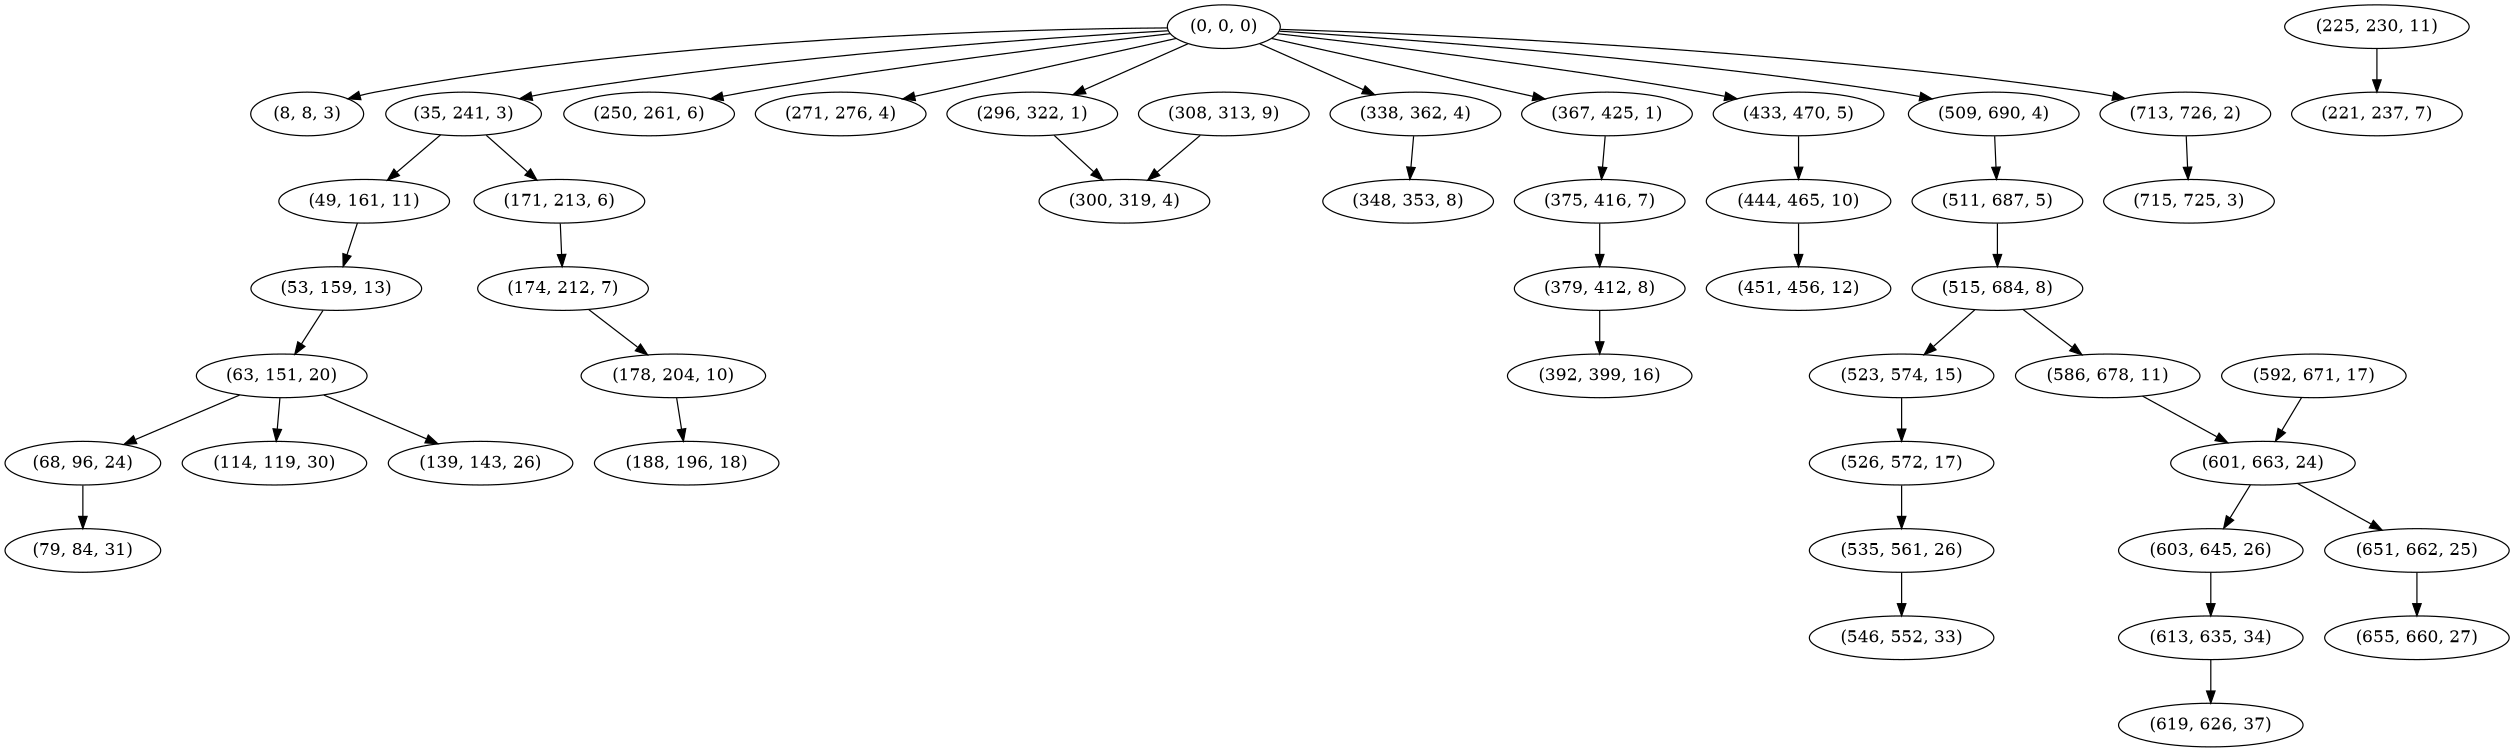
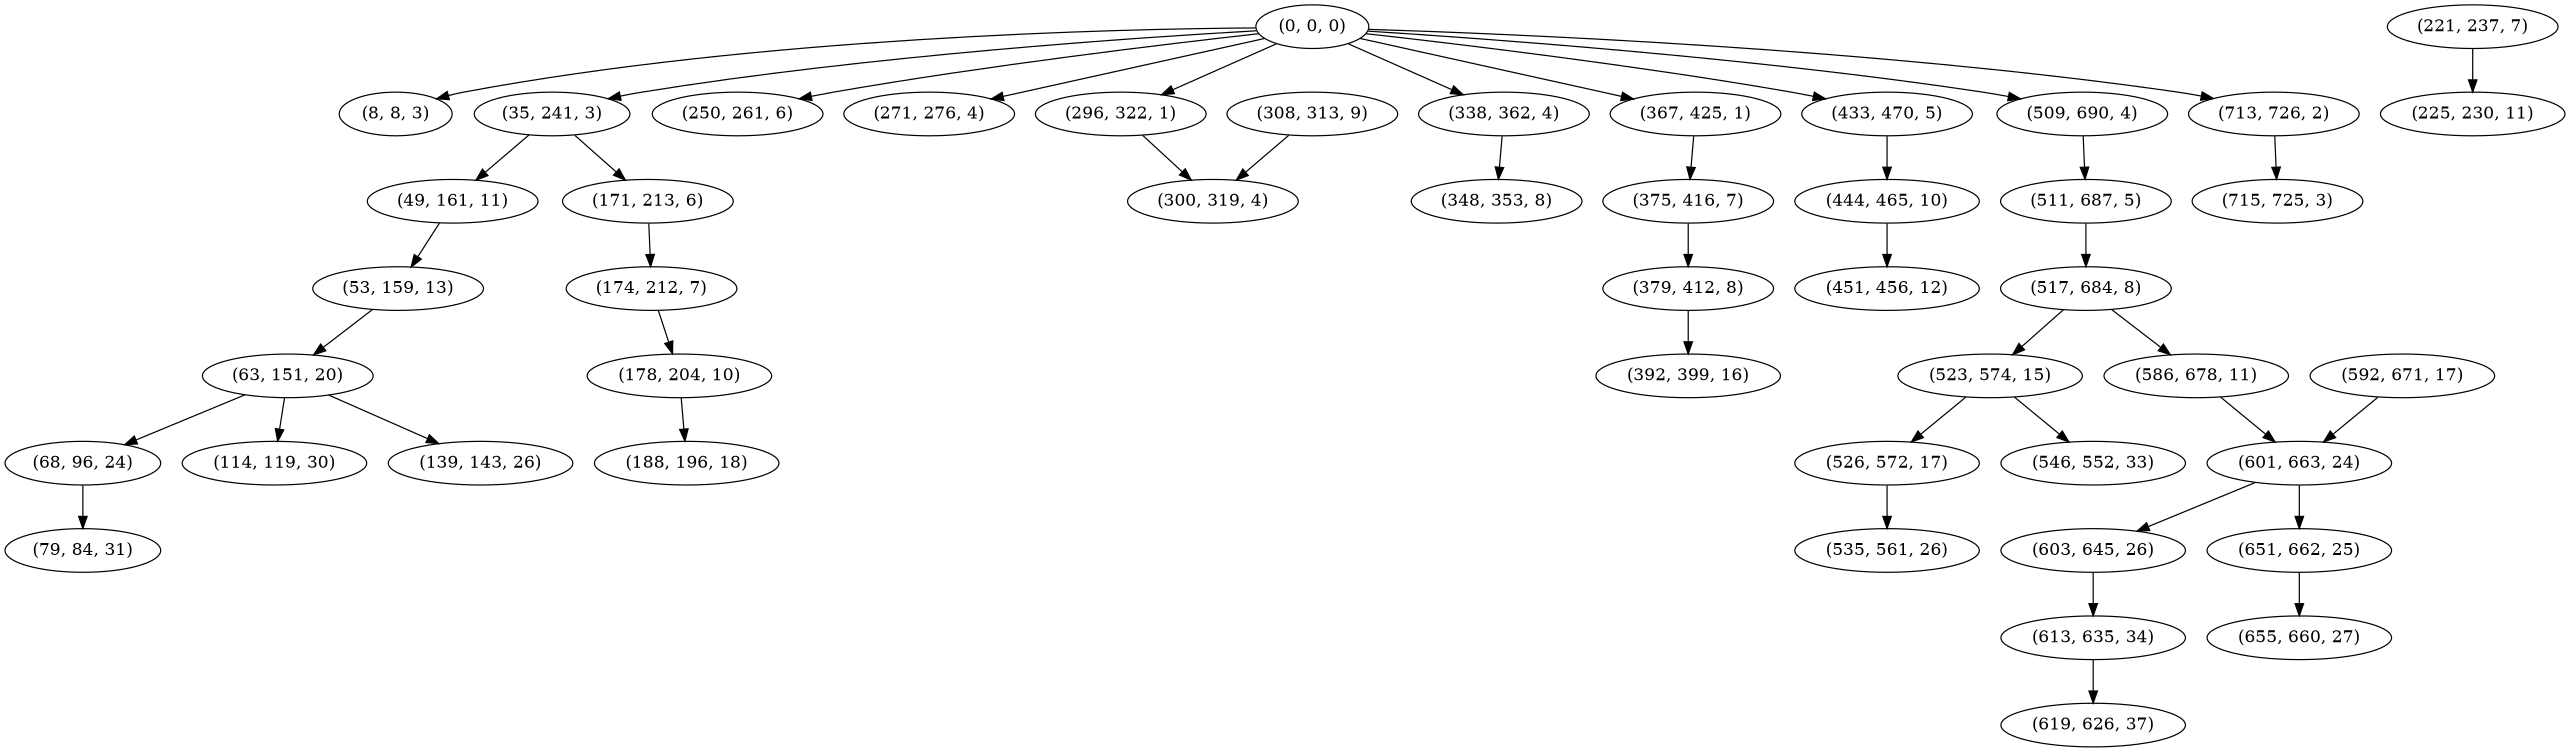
(2377, 64) -> (2473, 64)
(1997, 289) -> (2086, 289)
(1902, 588) -> (2037, 416)
